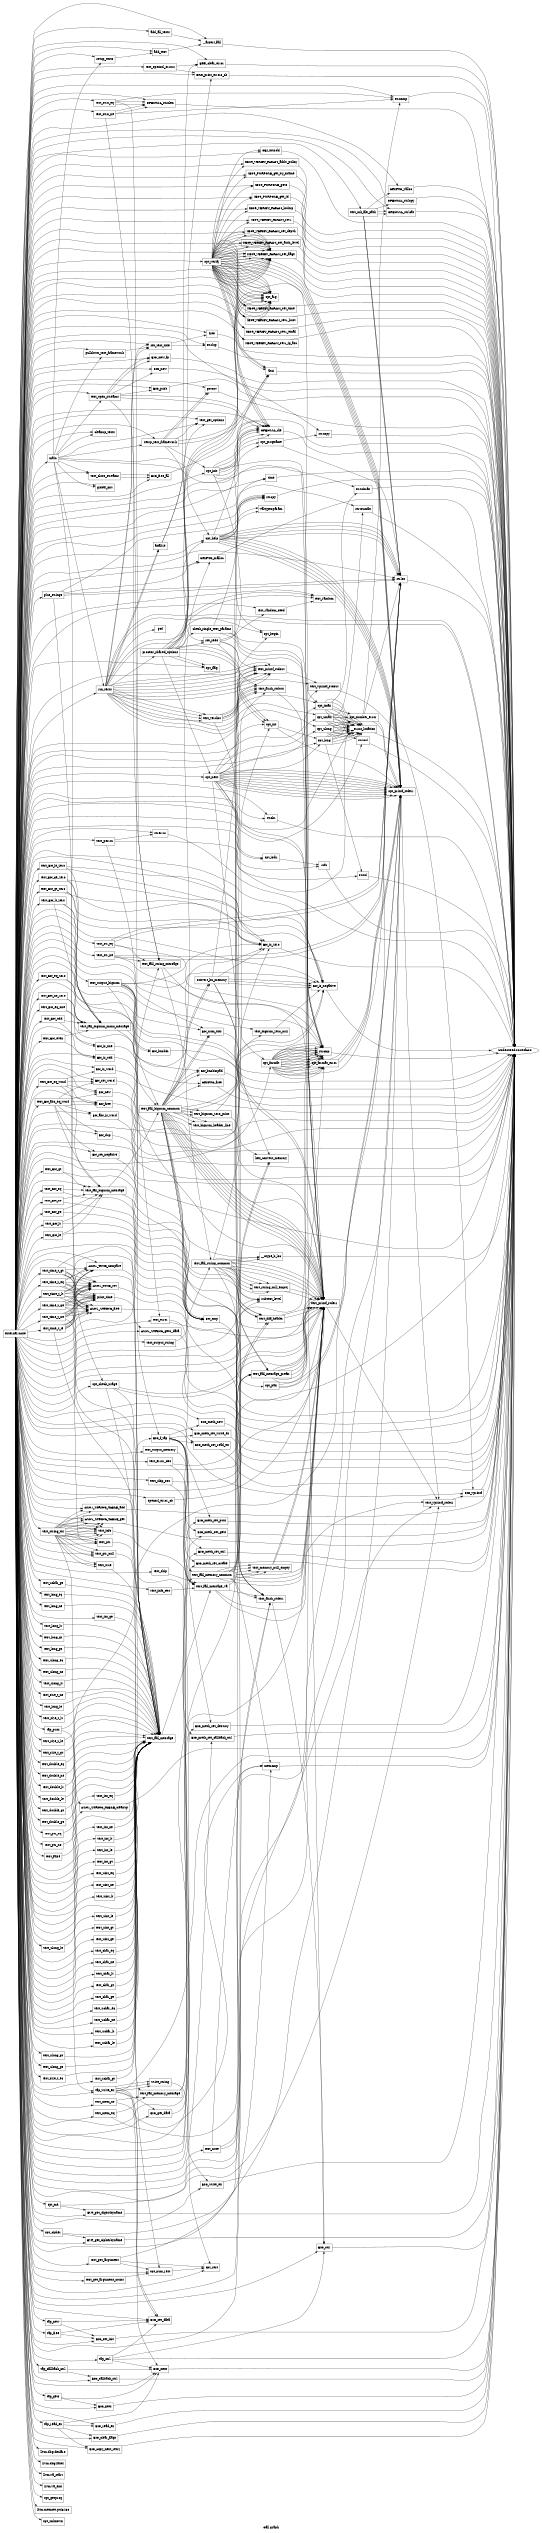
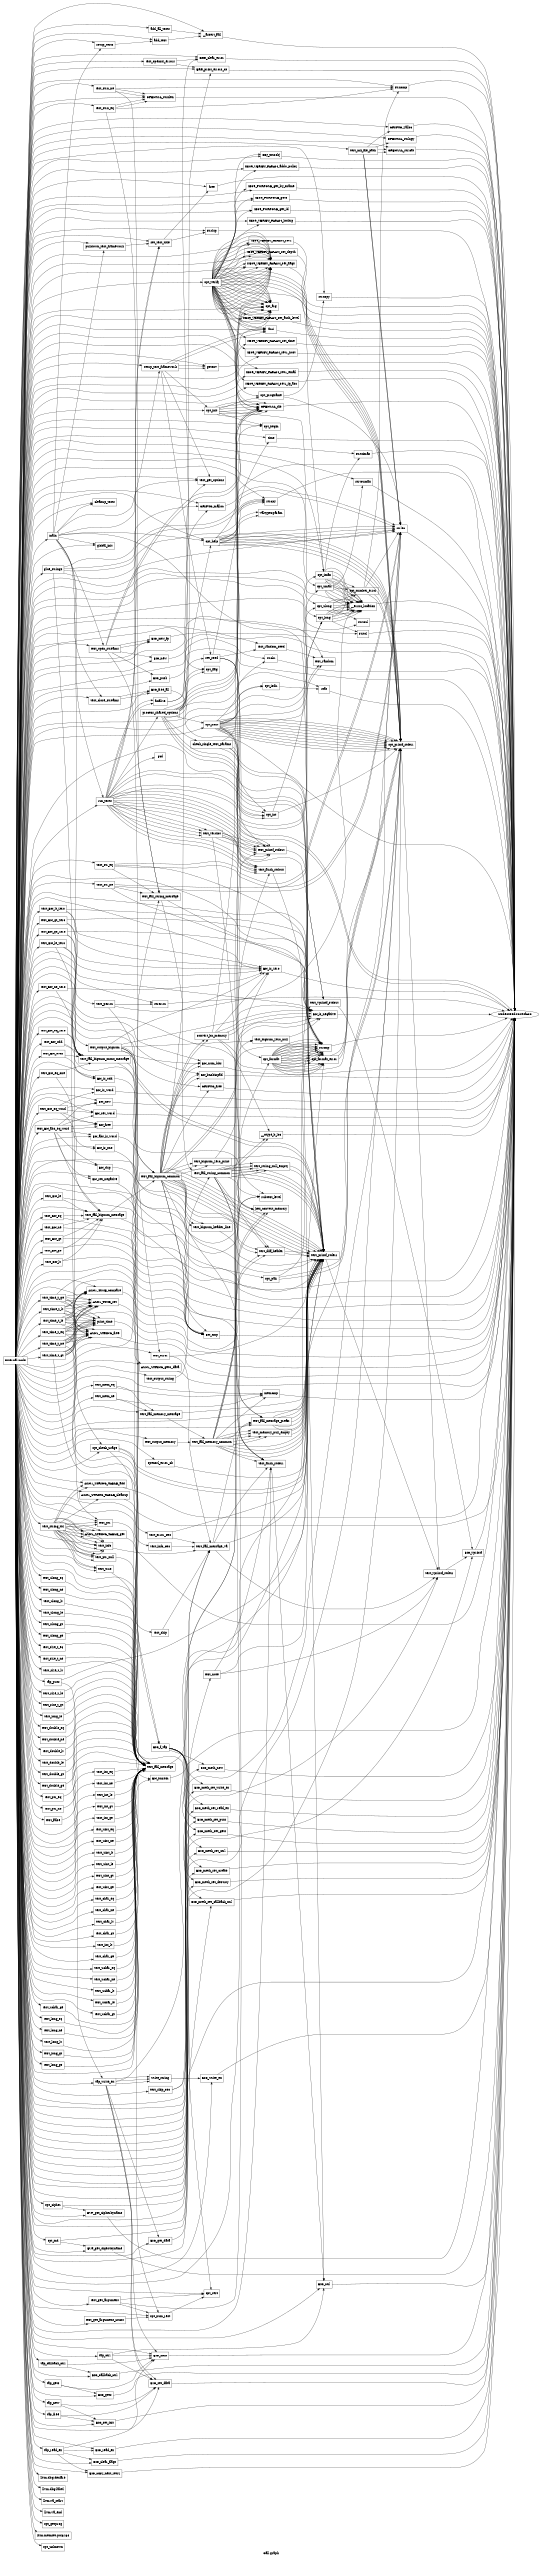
(19, 546) -> (19, 573)
(507, 1926) -> (506, 1856)
